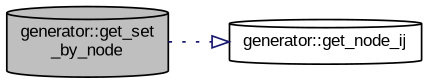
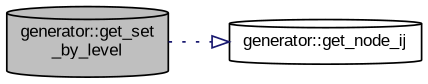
(88, 42) -> (88, 42)
